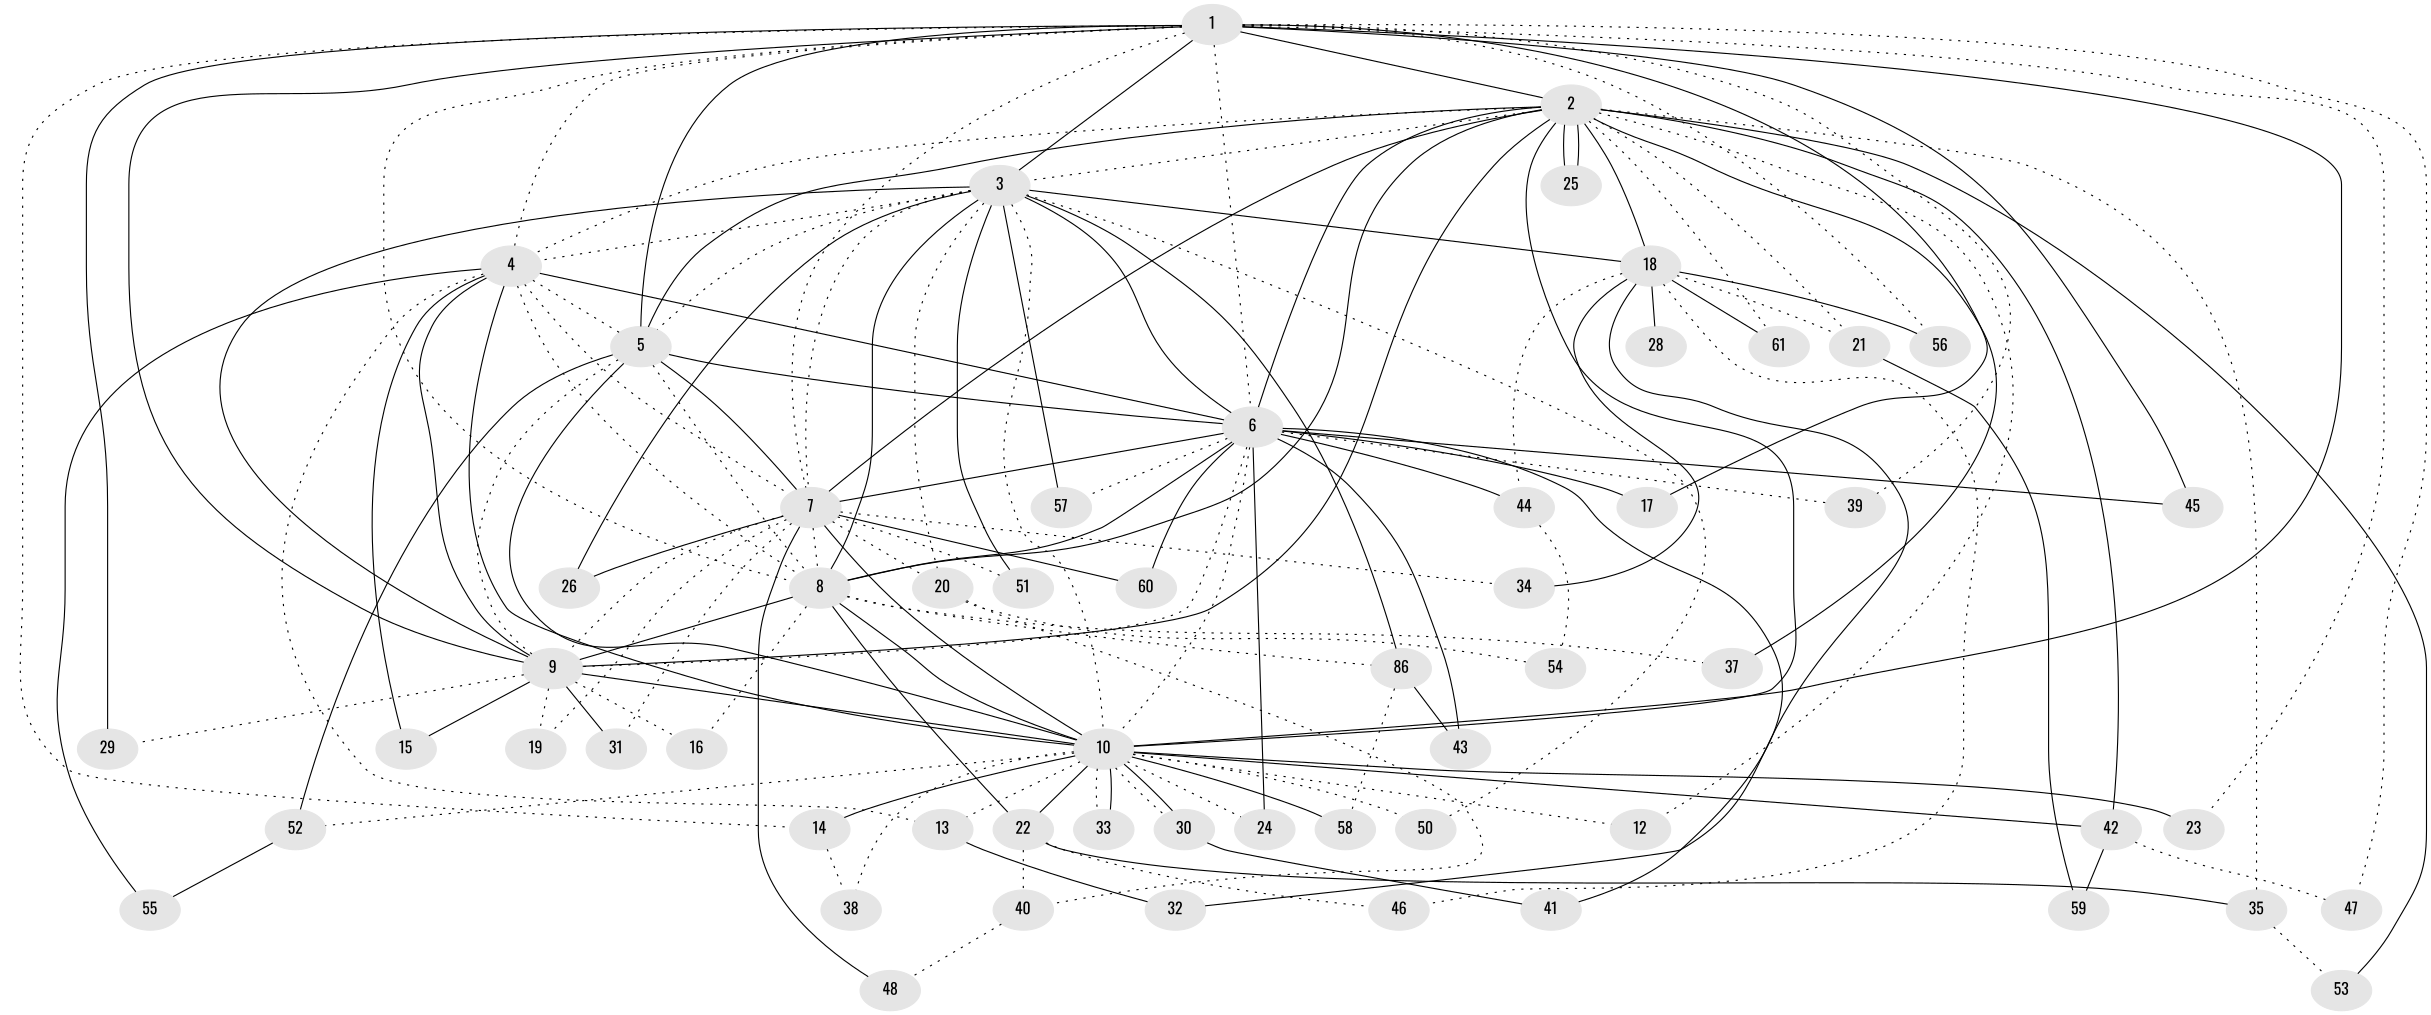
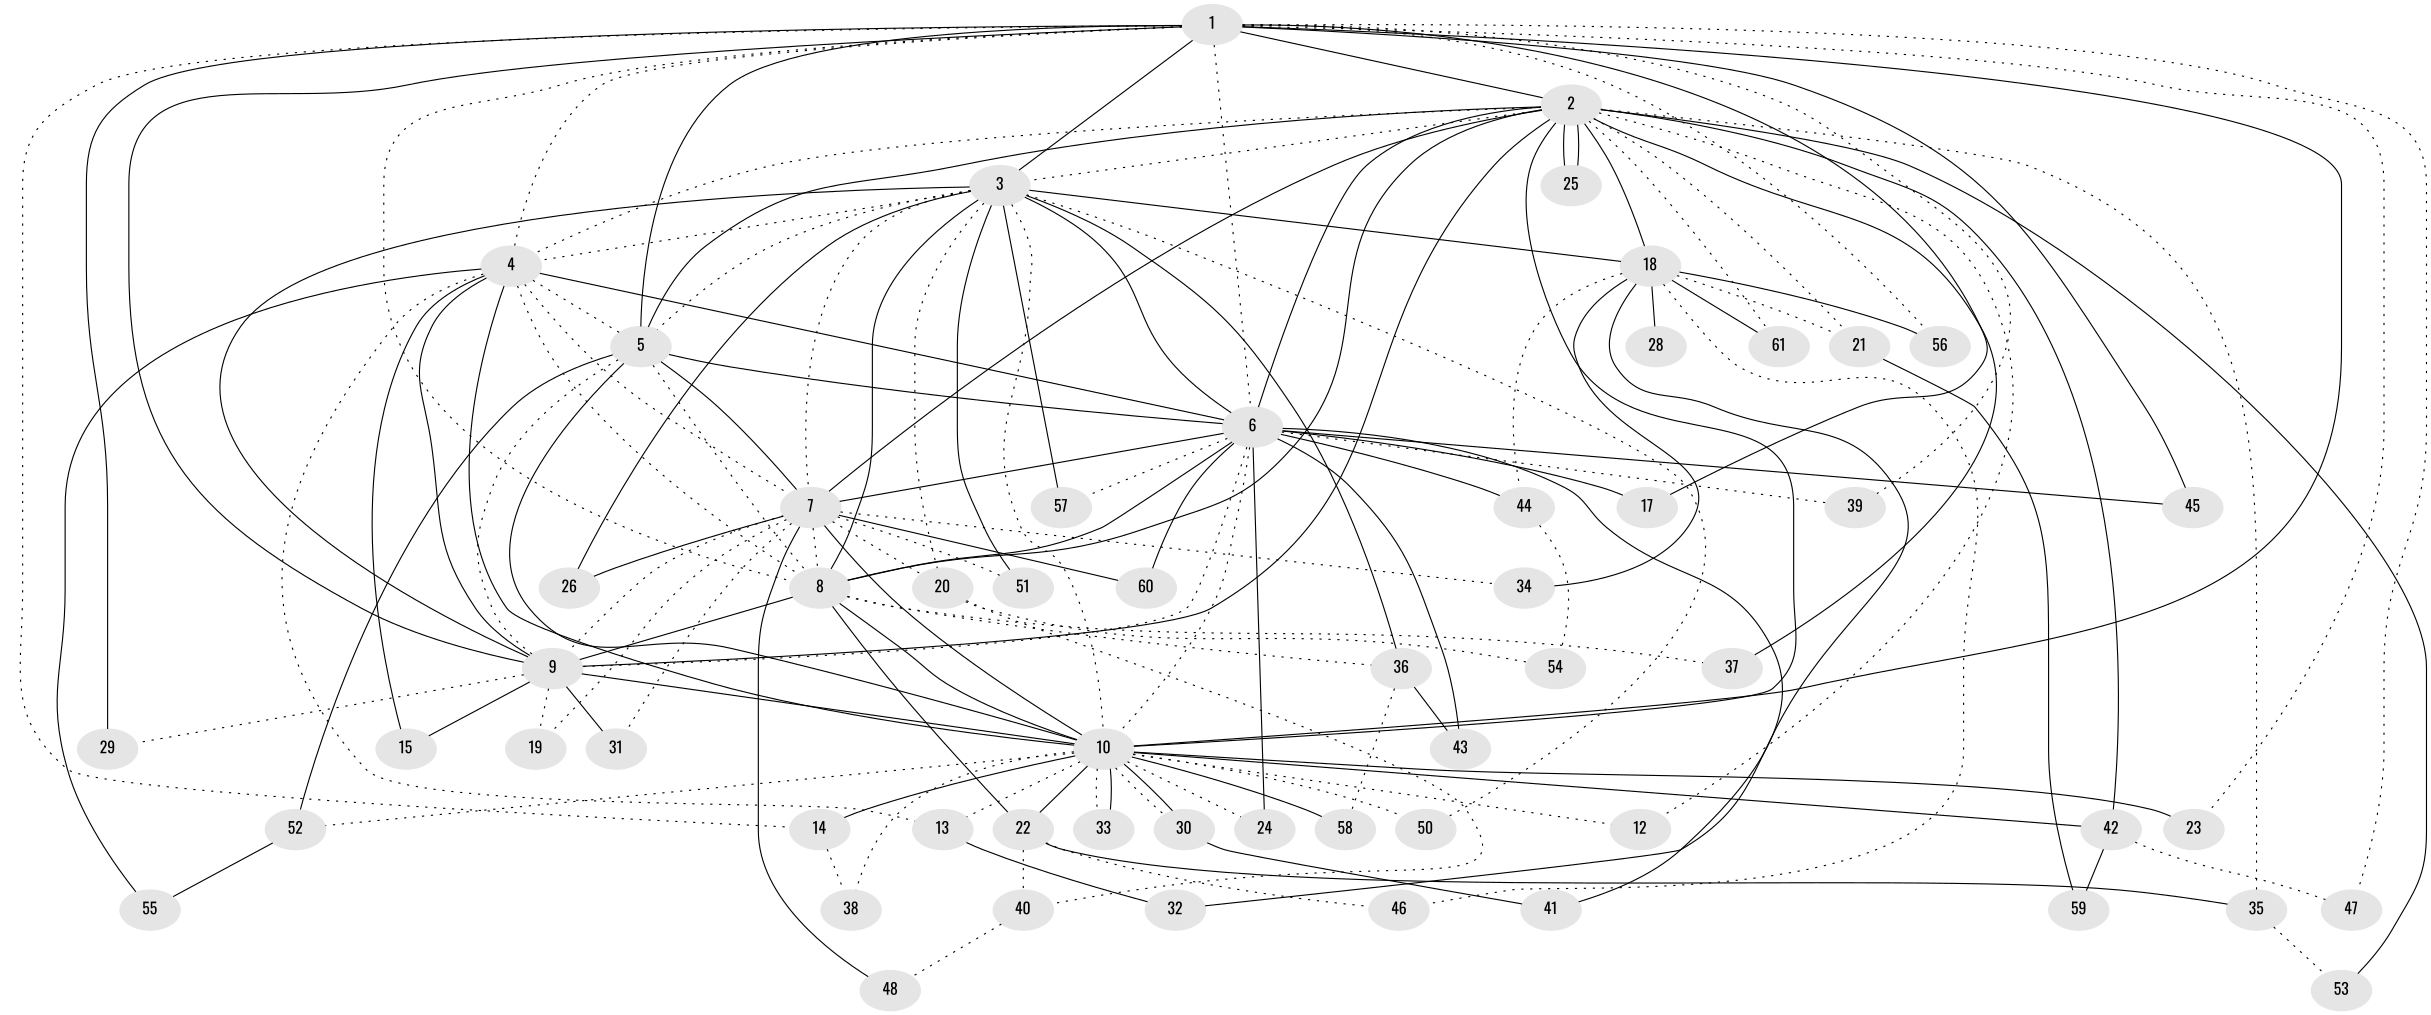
(913, 162) -> none
(1401, 669) -> (1401, 669)
(697, 749) -> none
